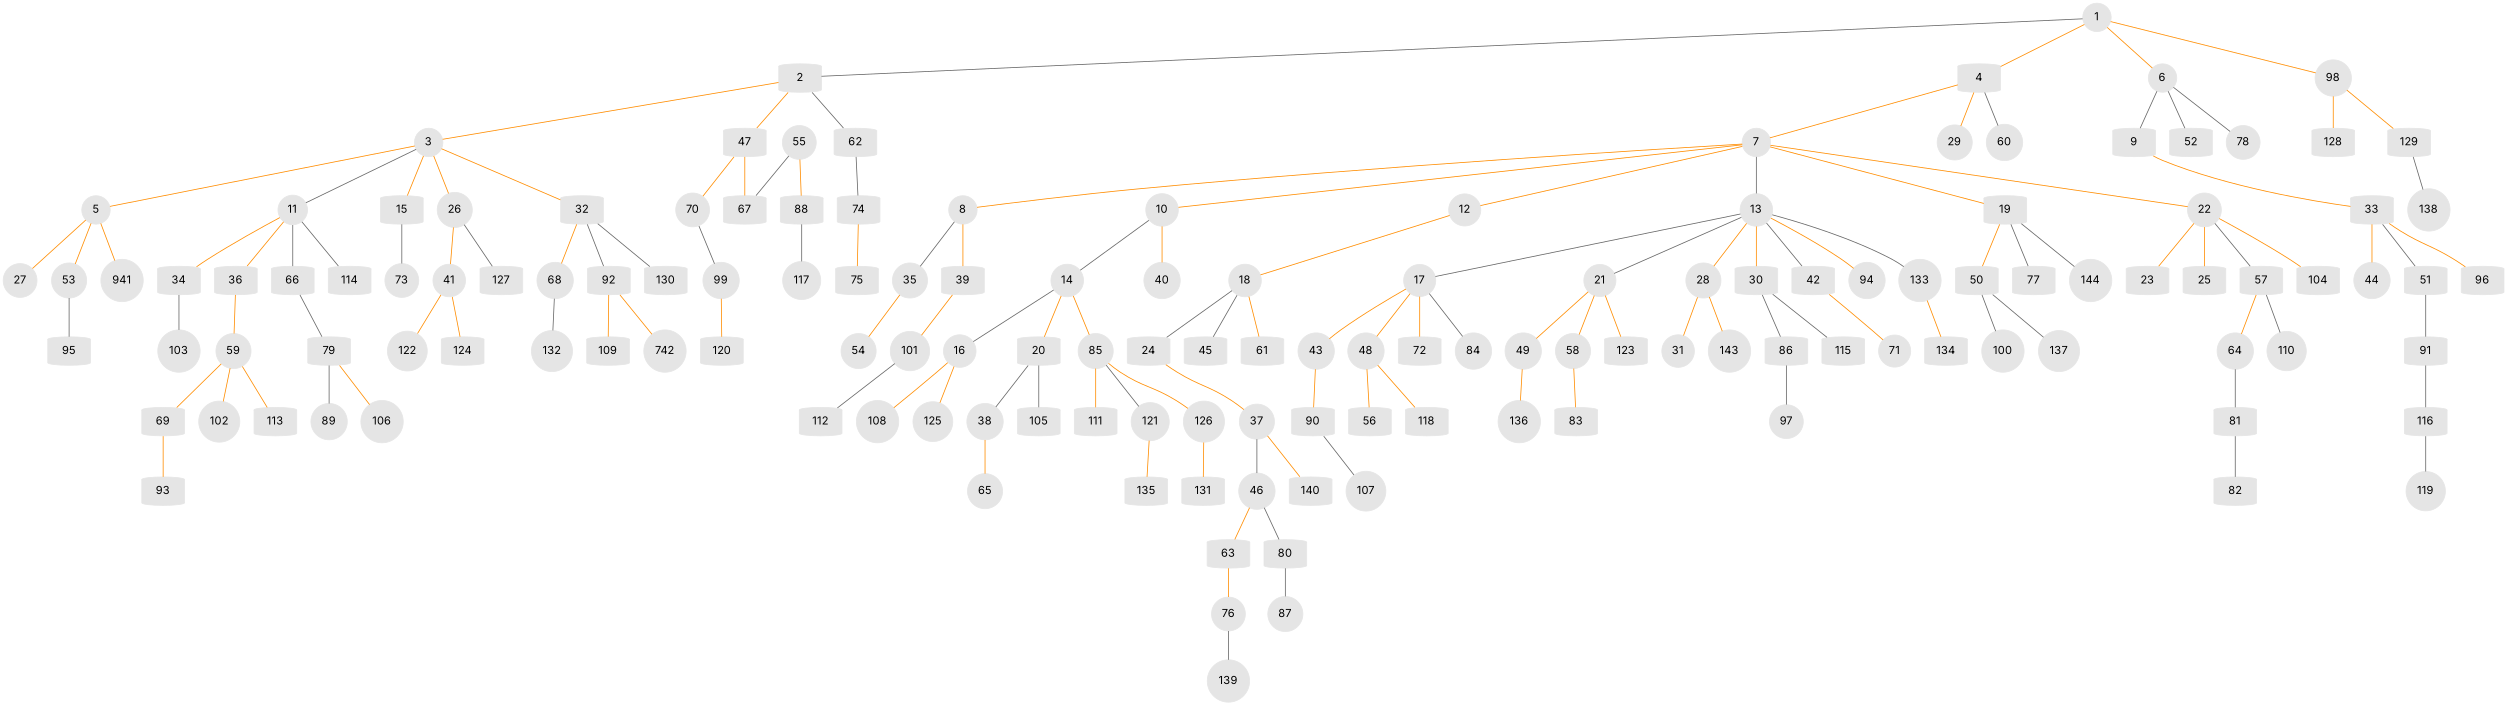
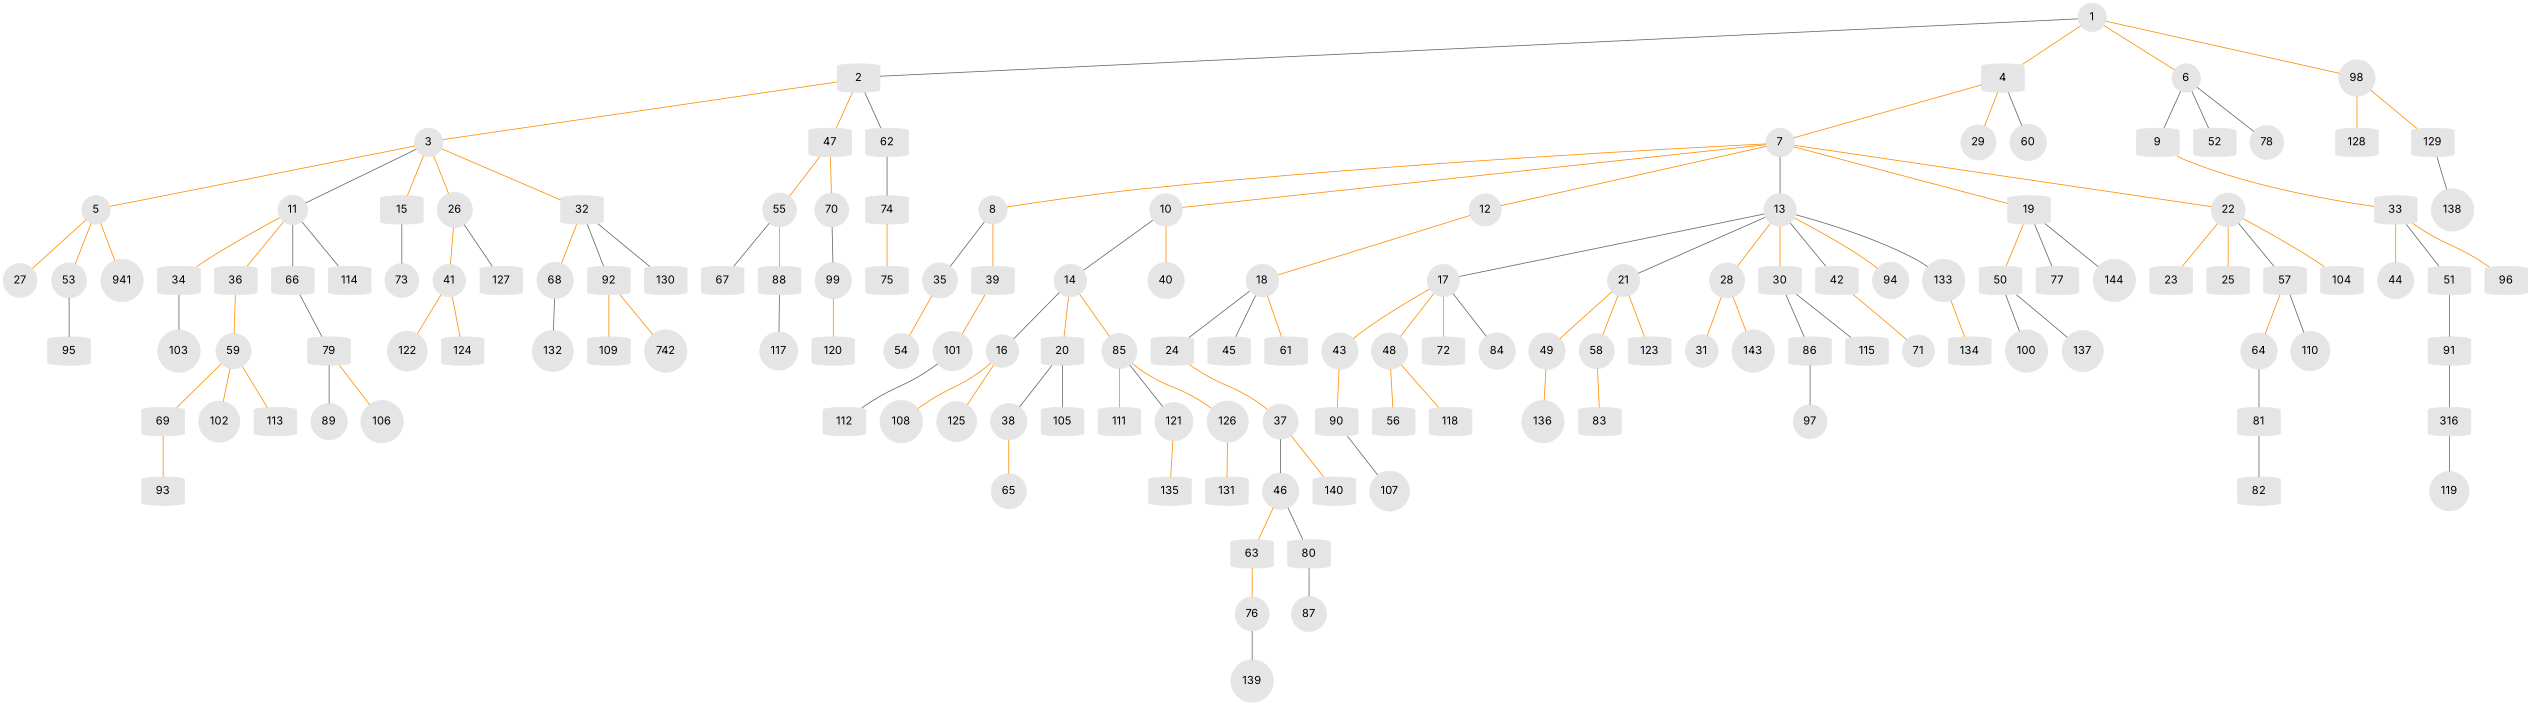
(745, 176) -> (805, 177)
(2426, 422) -> (2449, 422)
